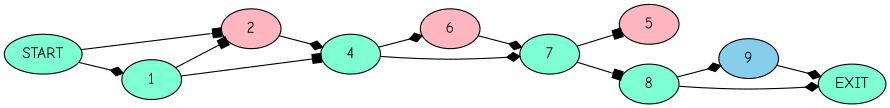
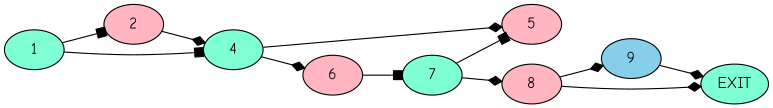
(494, 40) -> (377, 75)
(43, 54) -> none
(444, 59) -> (376, 38)
(594, 67) -> (475, 79)
(649, 84) -> (532, 84)
